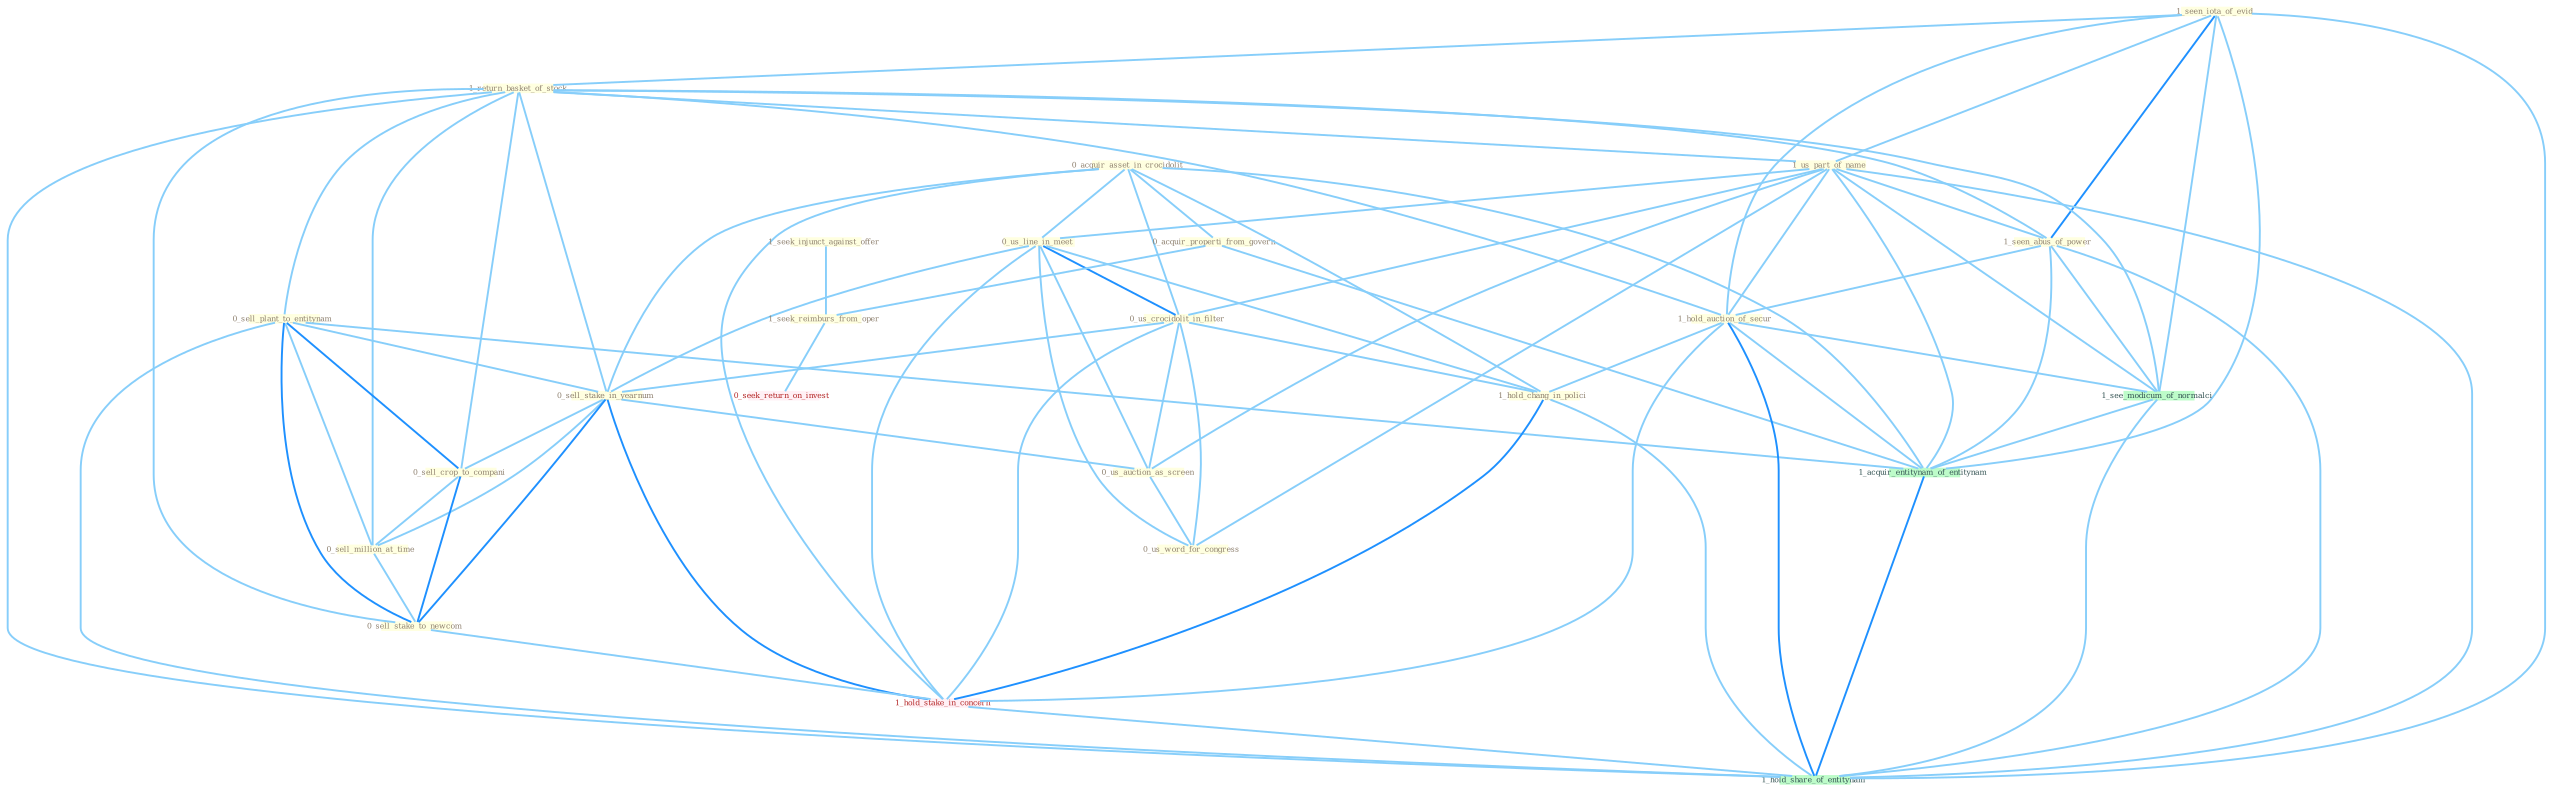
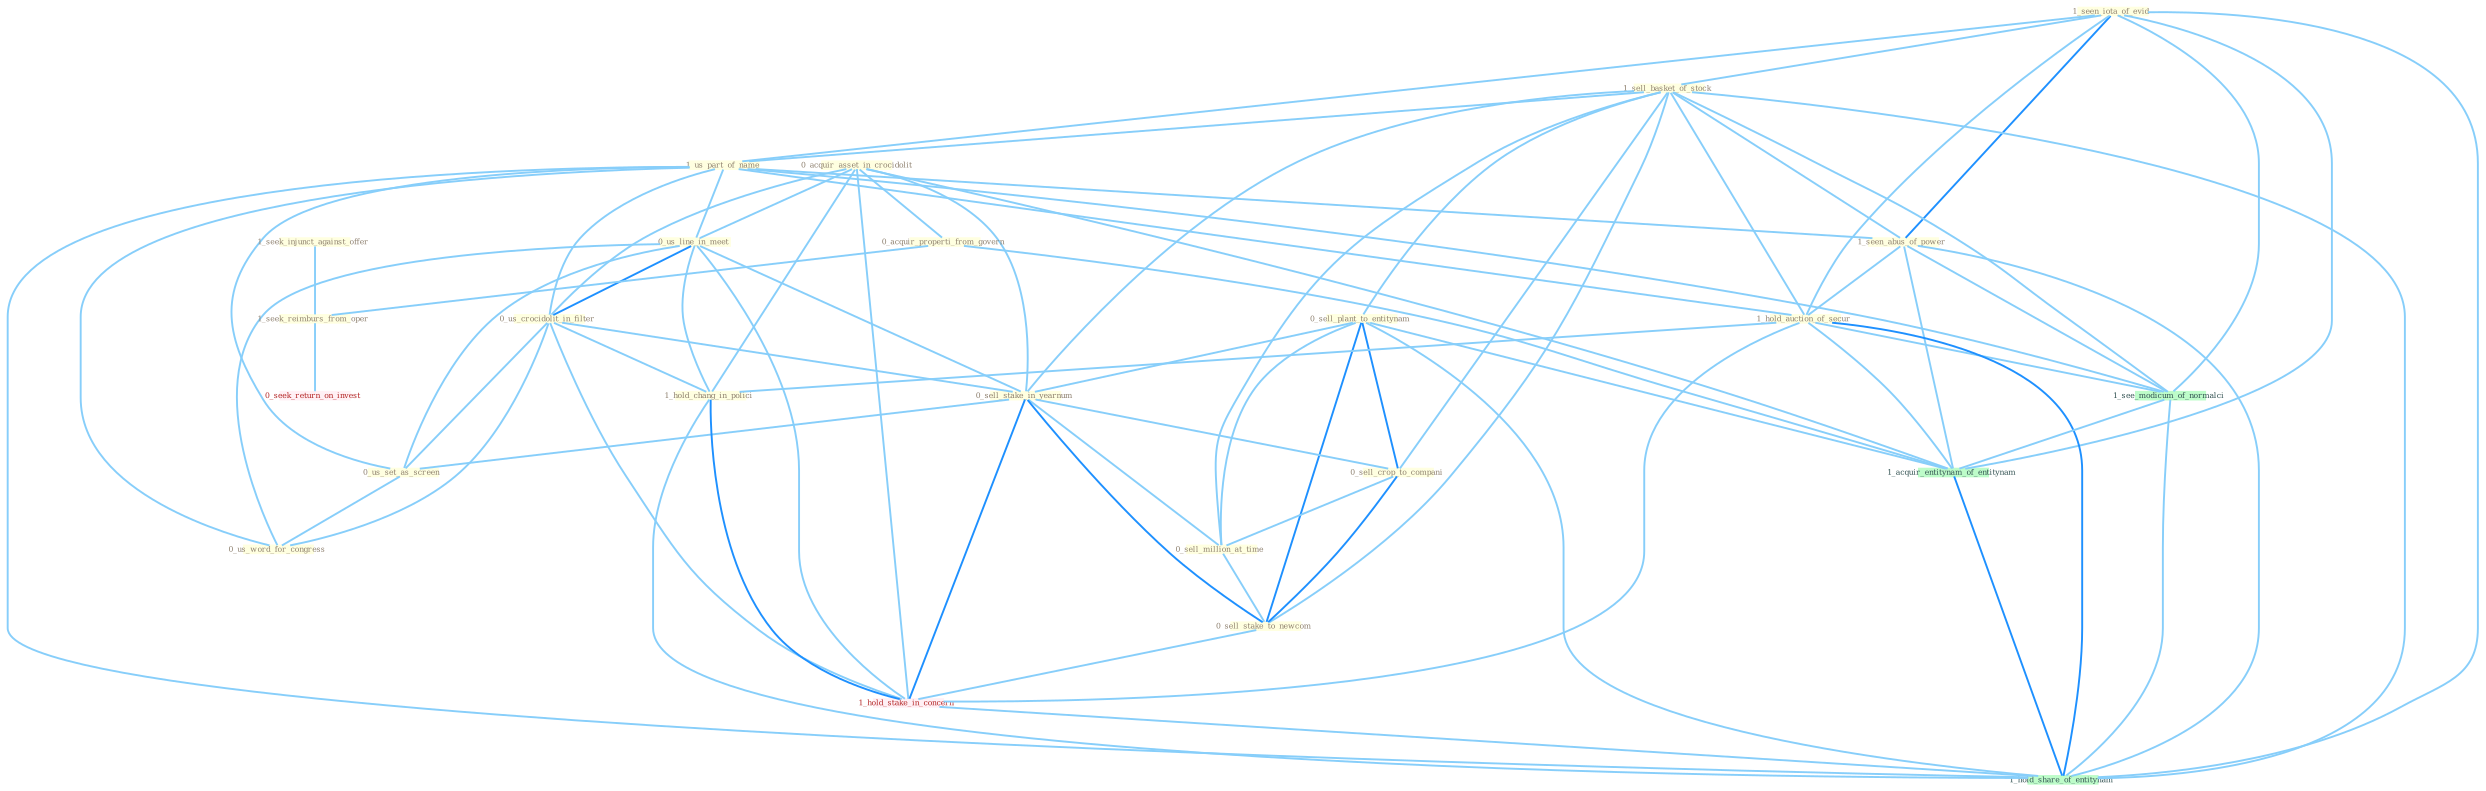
(519, 88) -> (1669, 88)
(1921, 312) -> none
(1149, 473) -> (403, 473)
